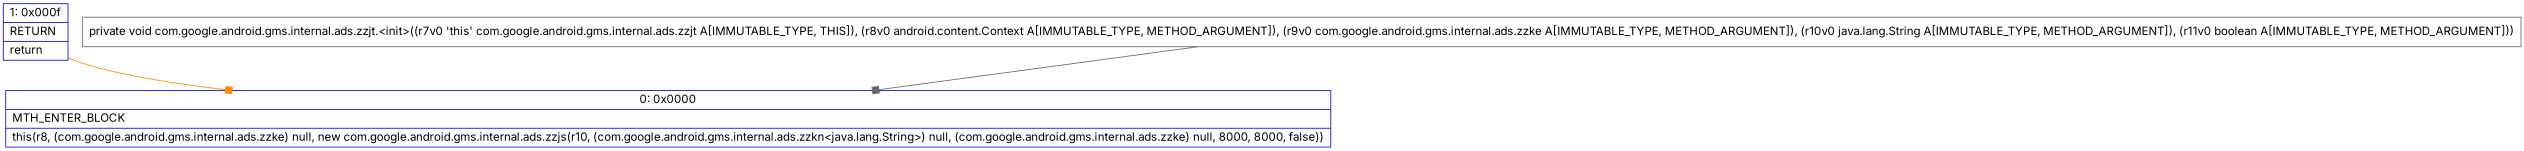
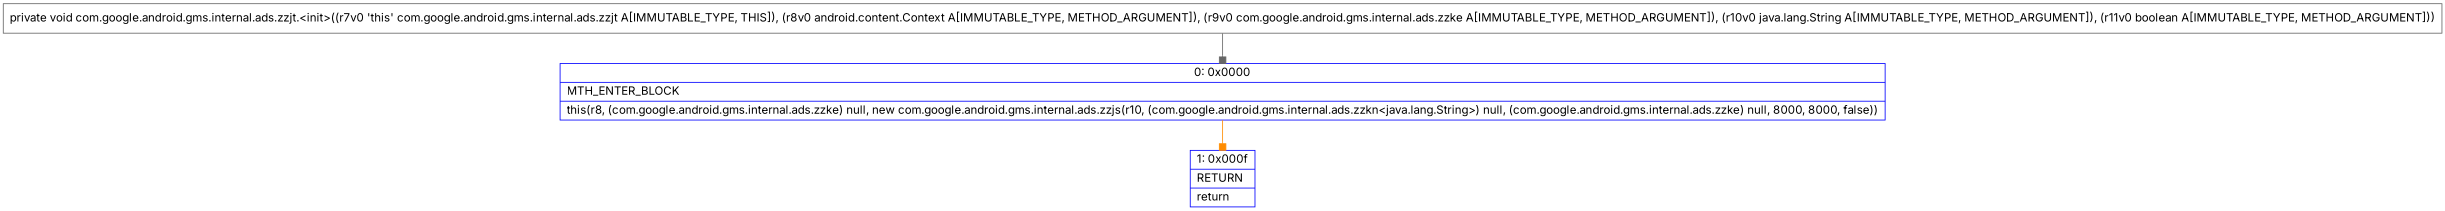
(145, 78) -> (1223, 131)
